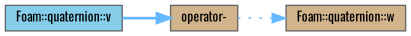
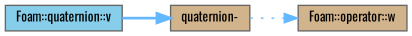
(204, 18) -> (210, 18)
(346, 18) -> (353, 18)
